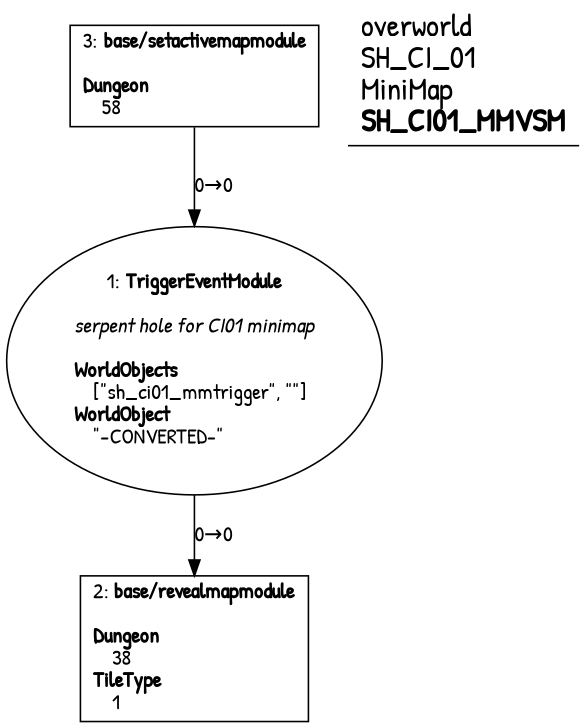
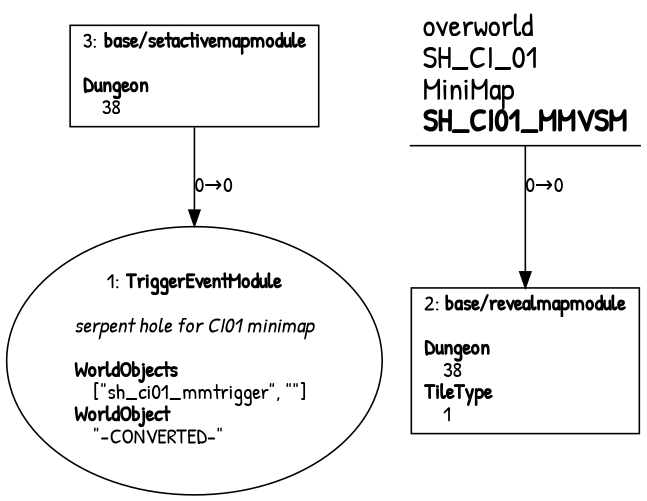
(103, 108) -> (103, 108)
(194, 528) -> (525, 209)
